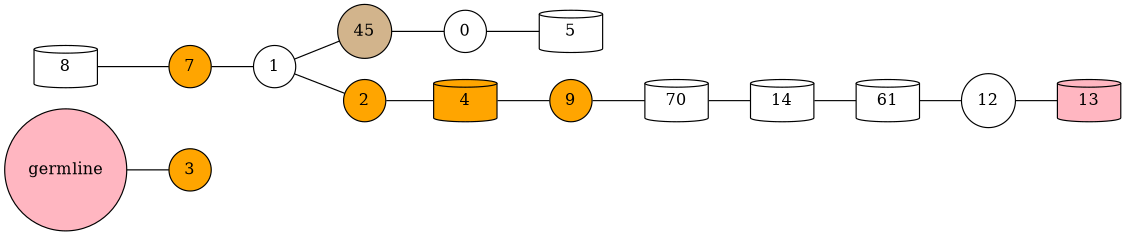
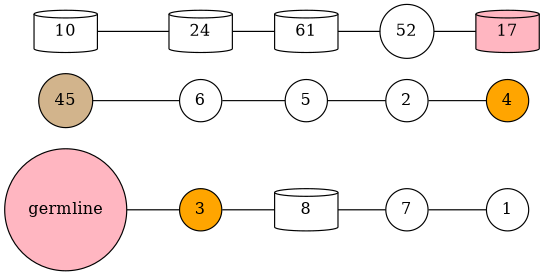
(465, 31) -> (201, 101)
(571, 31) -> (306, 101)
(317, 50) -> none
(190, 67) -> (407, 210)
(320, 84) -> (357, 101)
(365, 101) -> (407, 101)
(465, 101) -> (508, 101)
(571, 101) -> none
(677, 101) -> (66, 31)
(782, 101) -> (201, 31)
(988, 101) -> (407, 31)
(1089, 101) -> (508, 31)
none -> (248, 210)
